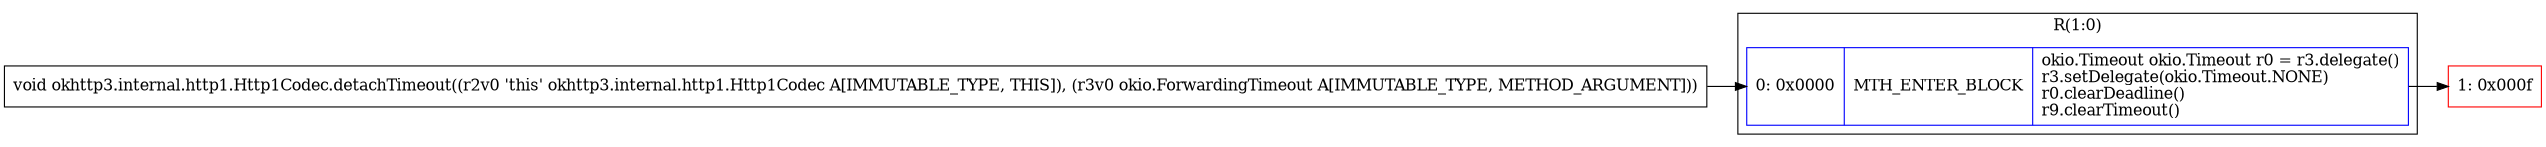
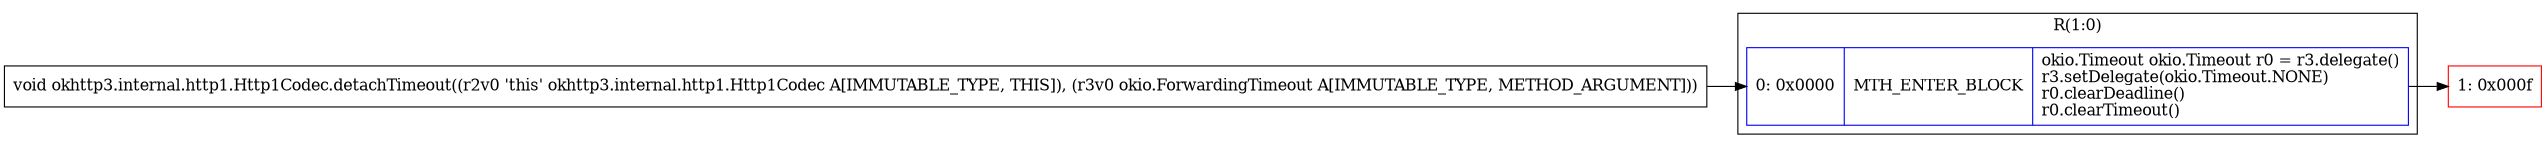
(2111, 111) -> (2111, 111)
